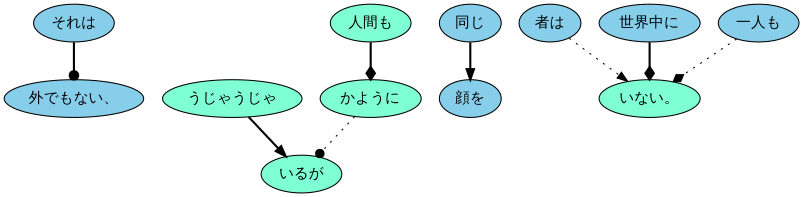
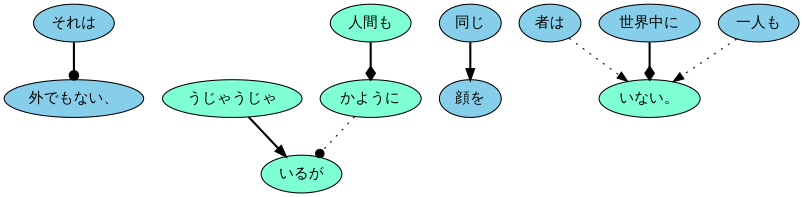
(710, 57) -> (710, 57)
